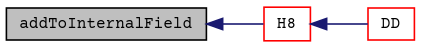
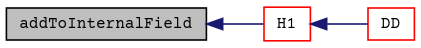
(287, 24) -> (287, 24)
